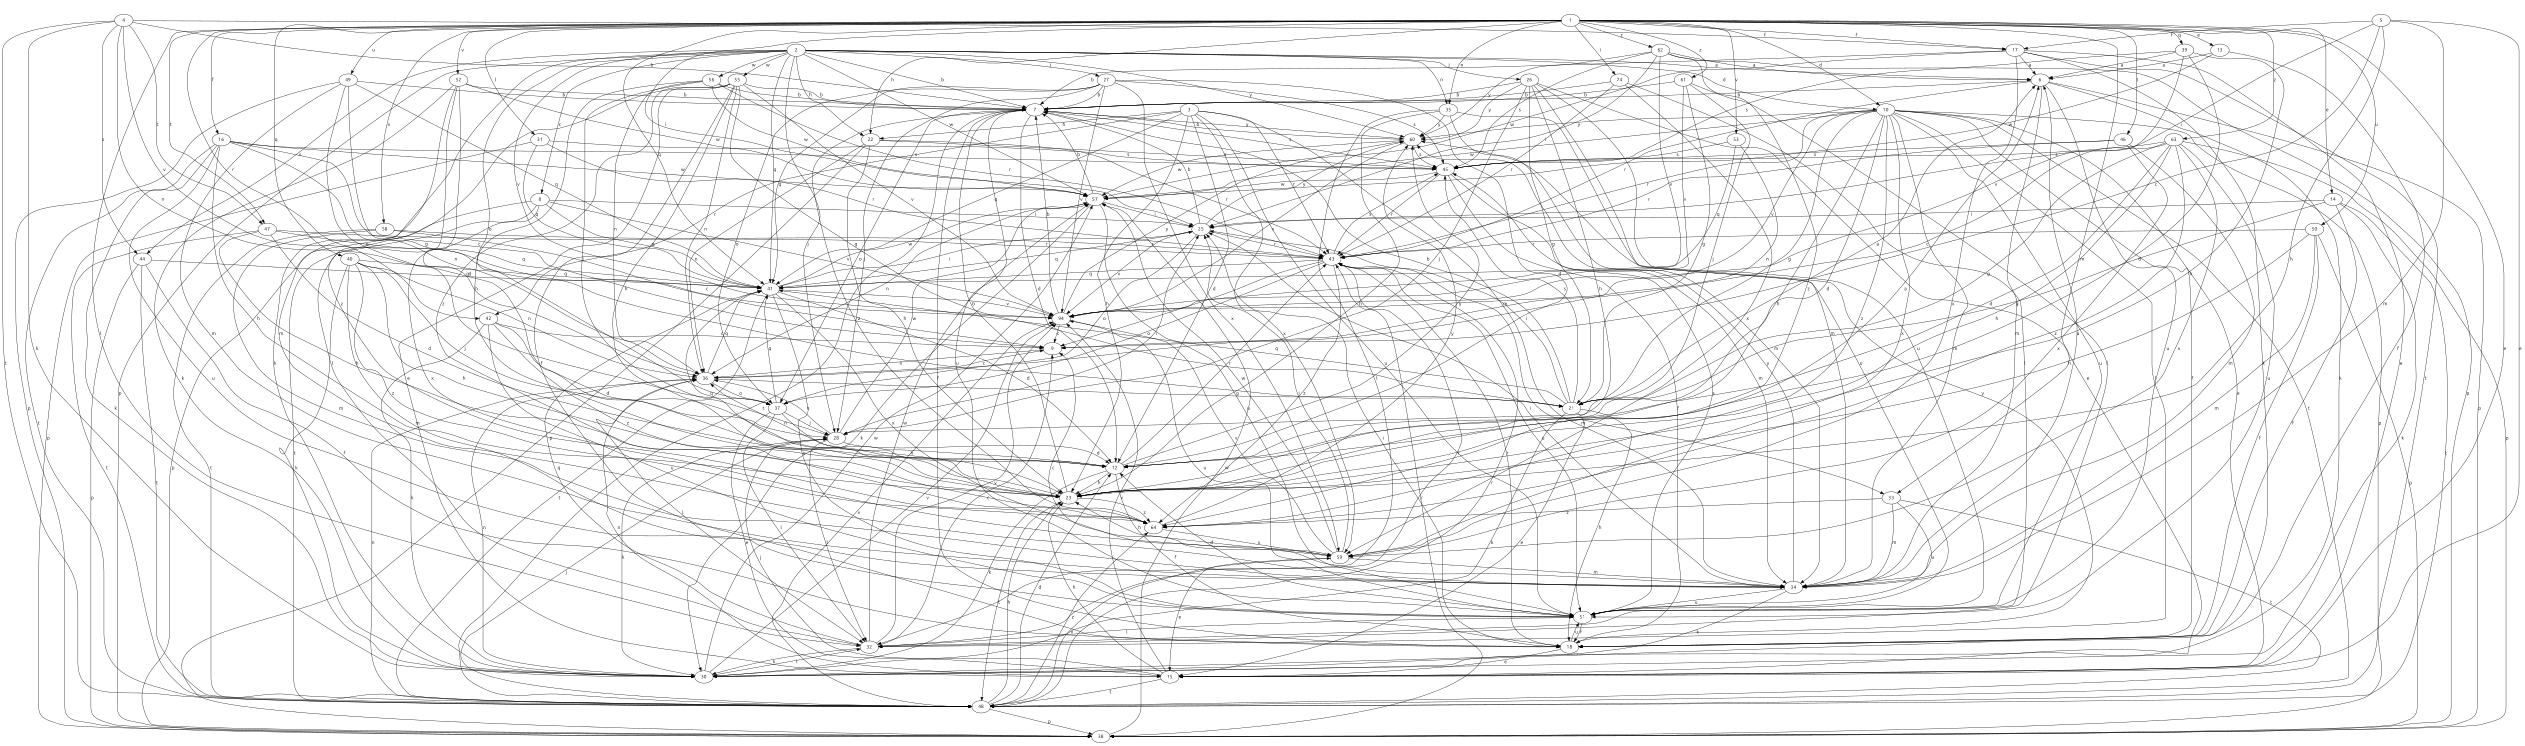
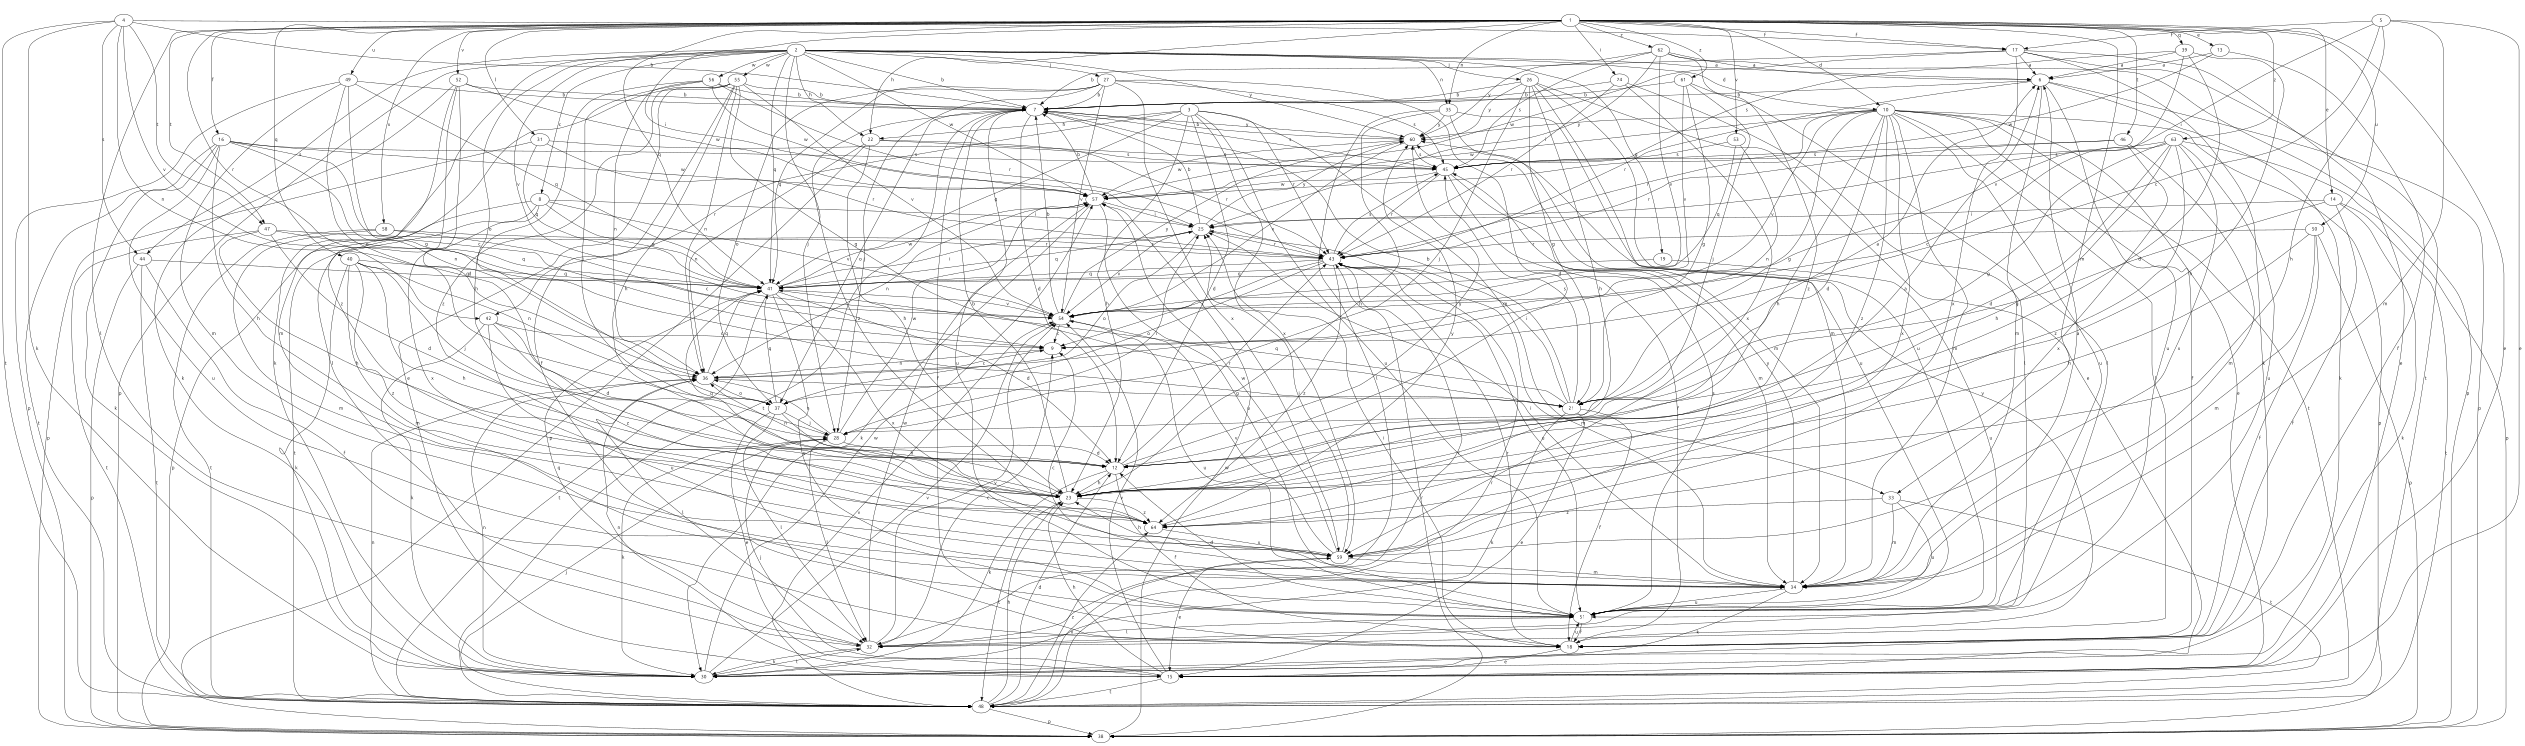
none -> (1663, 259)
(1061, 319) -> (1061, 319)
(1600, 528) -> (1600, 528)
